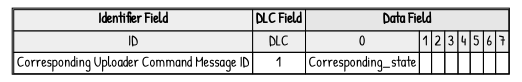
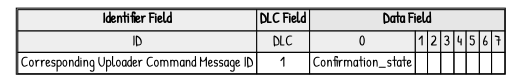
(362, 63) -> (362, 63)
